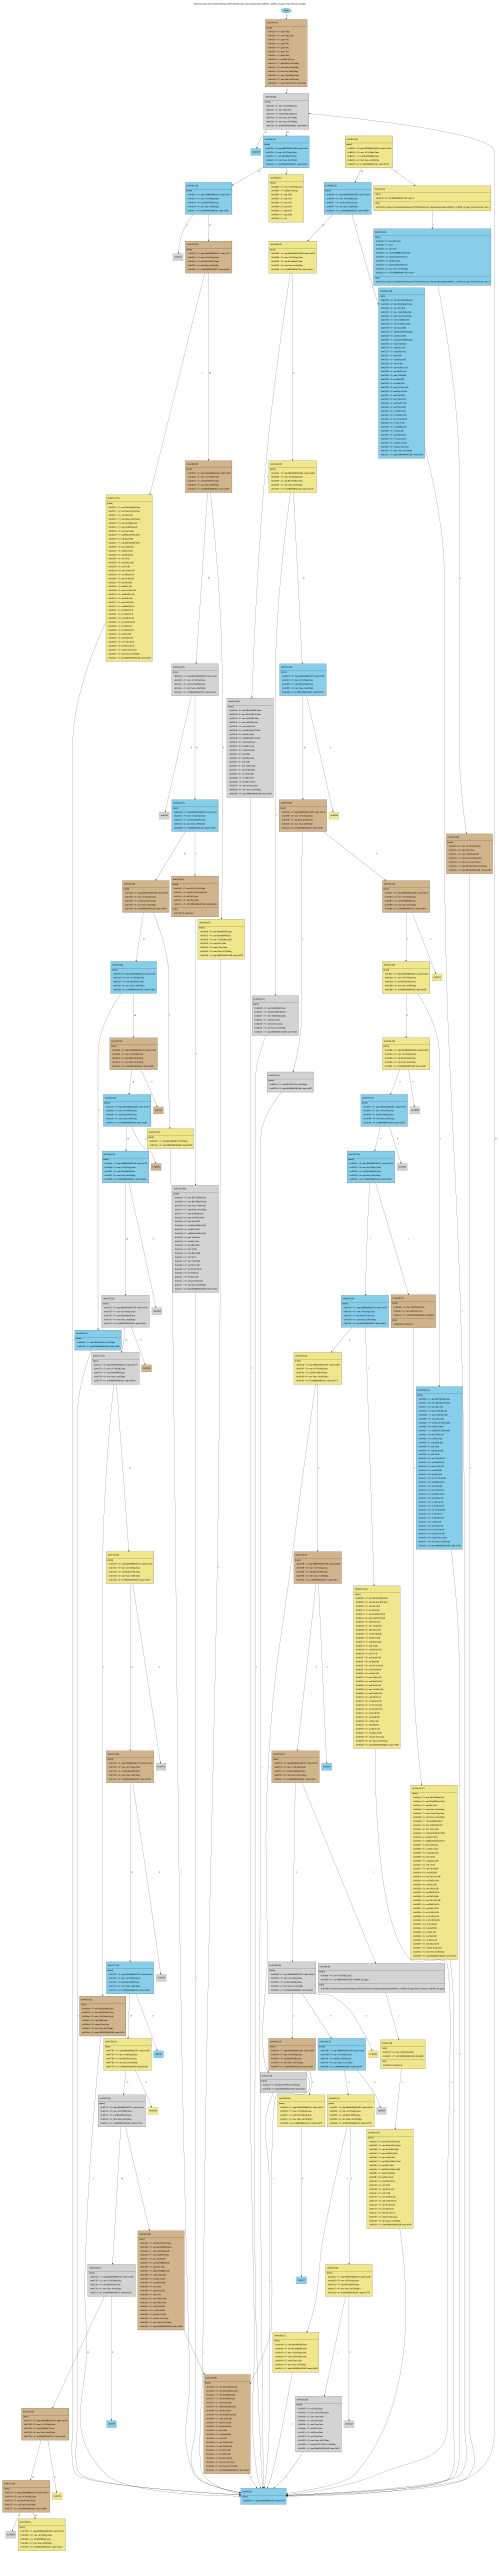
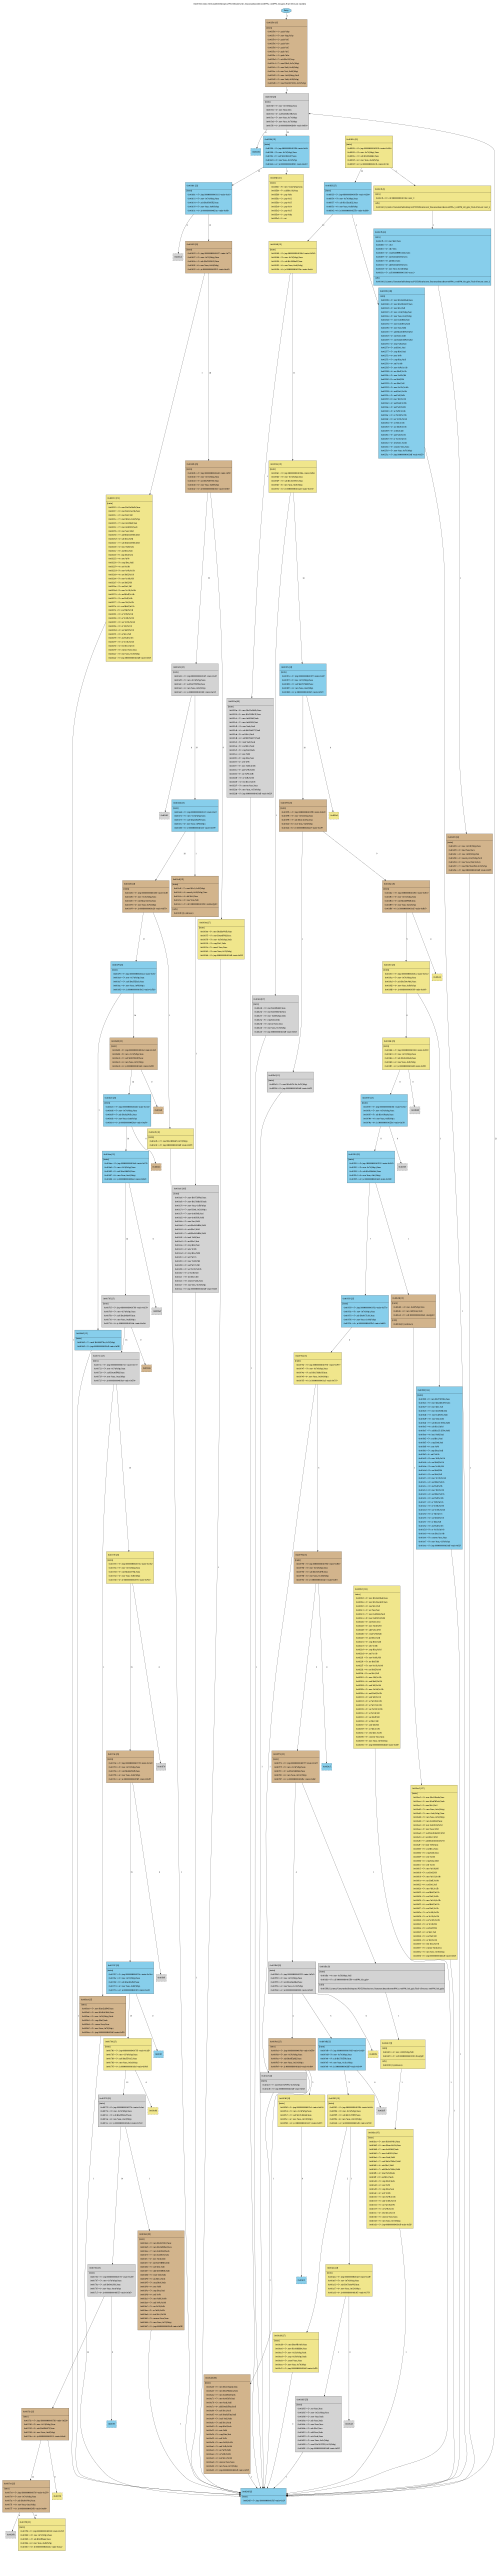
(370, 1456) -> none
(194, 2352) -> (159, 2436)
